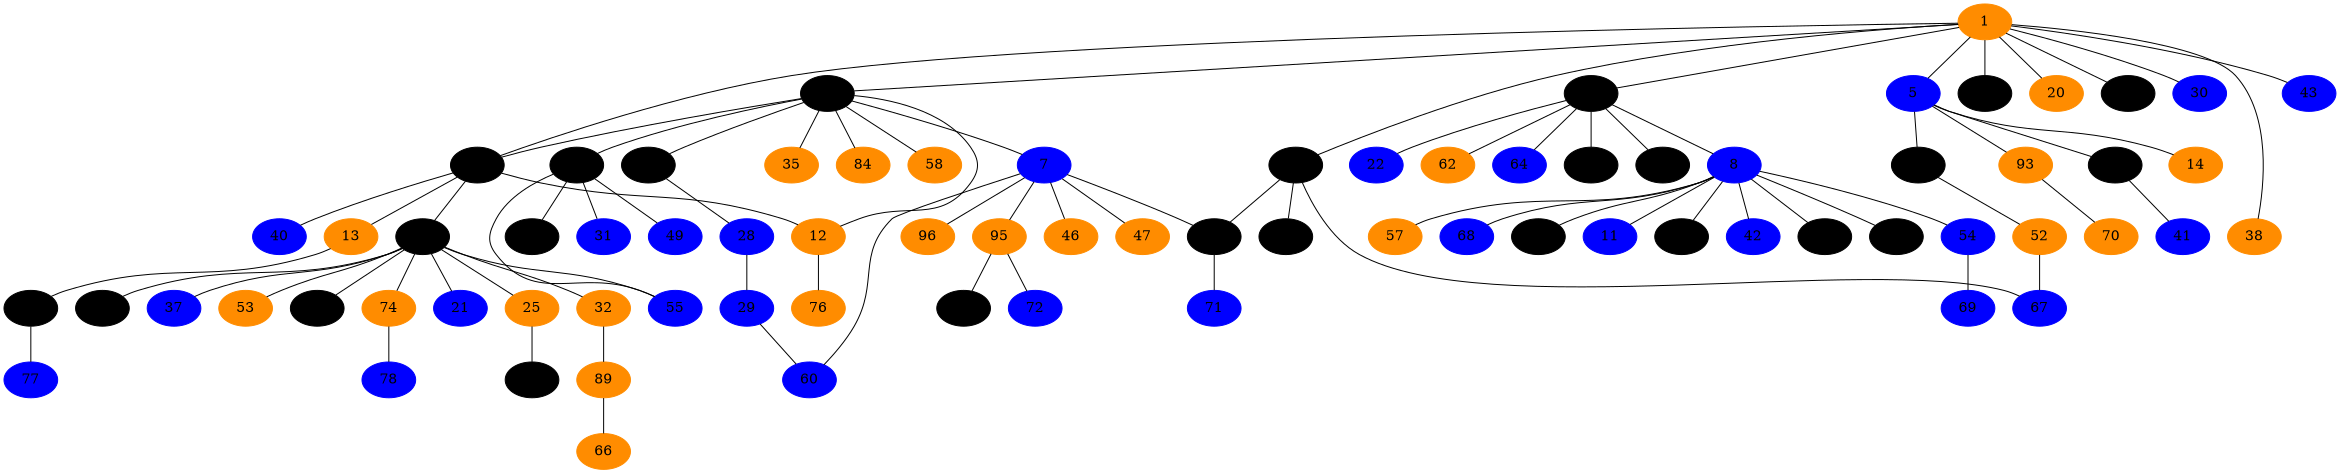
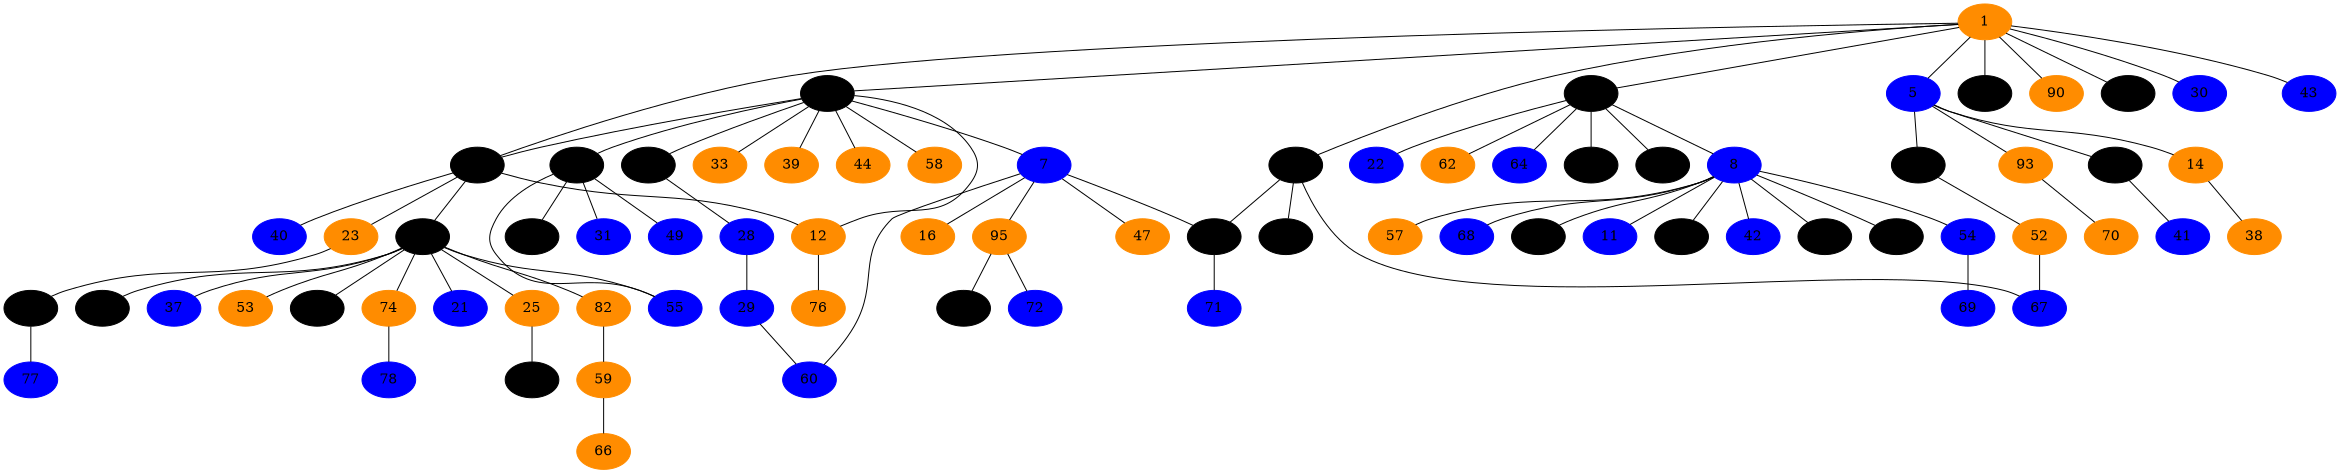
(2233, 74) -> (2225, 201)
(2057, 93) -> (2057, 93)
none -> (720, 165)
(792, 165) -> (792, 165)
(863, 165) -> (863, 165)
(351, 237) -> (351, 237)
(928, 237) -> (928, 237)
(1071, 237) -> none
(604, 308) -> (604, 308)
(604, 380) -> (604, 380)
